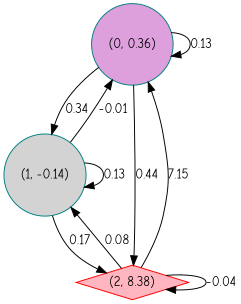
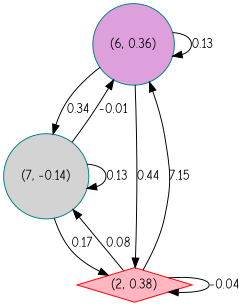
(132, 44) -> (134, 44)
(45, 175) -> (46, 176)
(132, 282) -> (135, 285)
